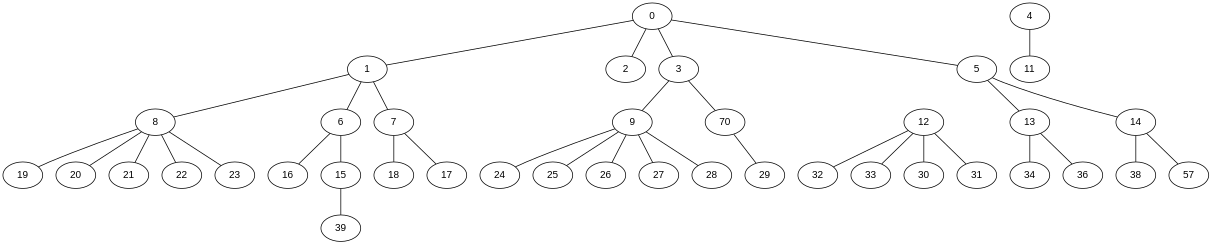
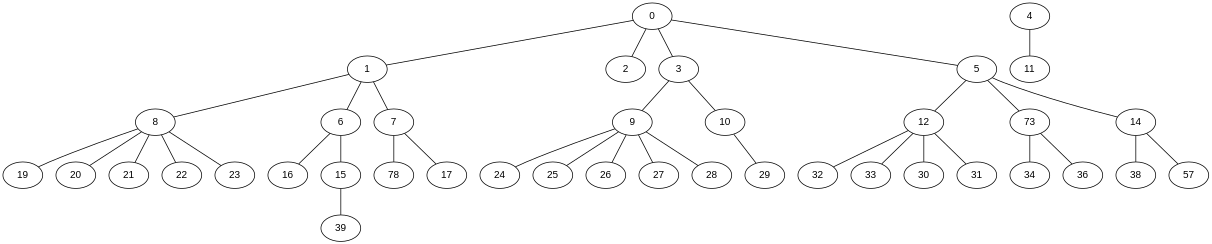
none -> (950, 96)
(725, 122) -> (725, 122)
(1030, 122) -> (1030, 122)
(394, 175) -> (394, 175)
